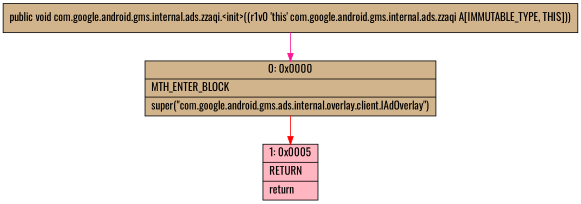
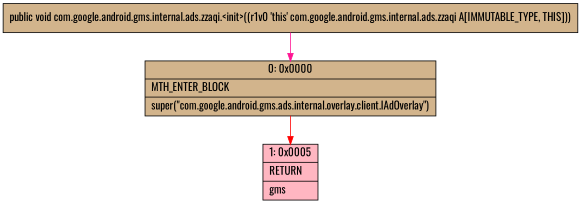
(282, 190) -> (278, 190)
